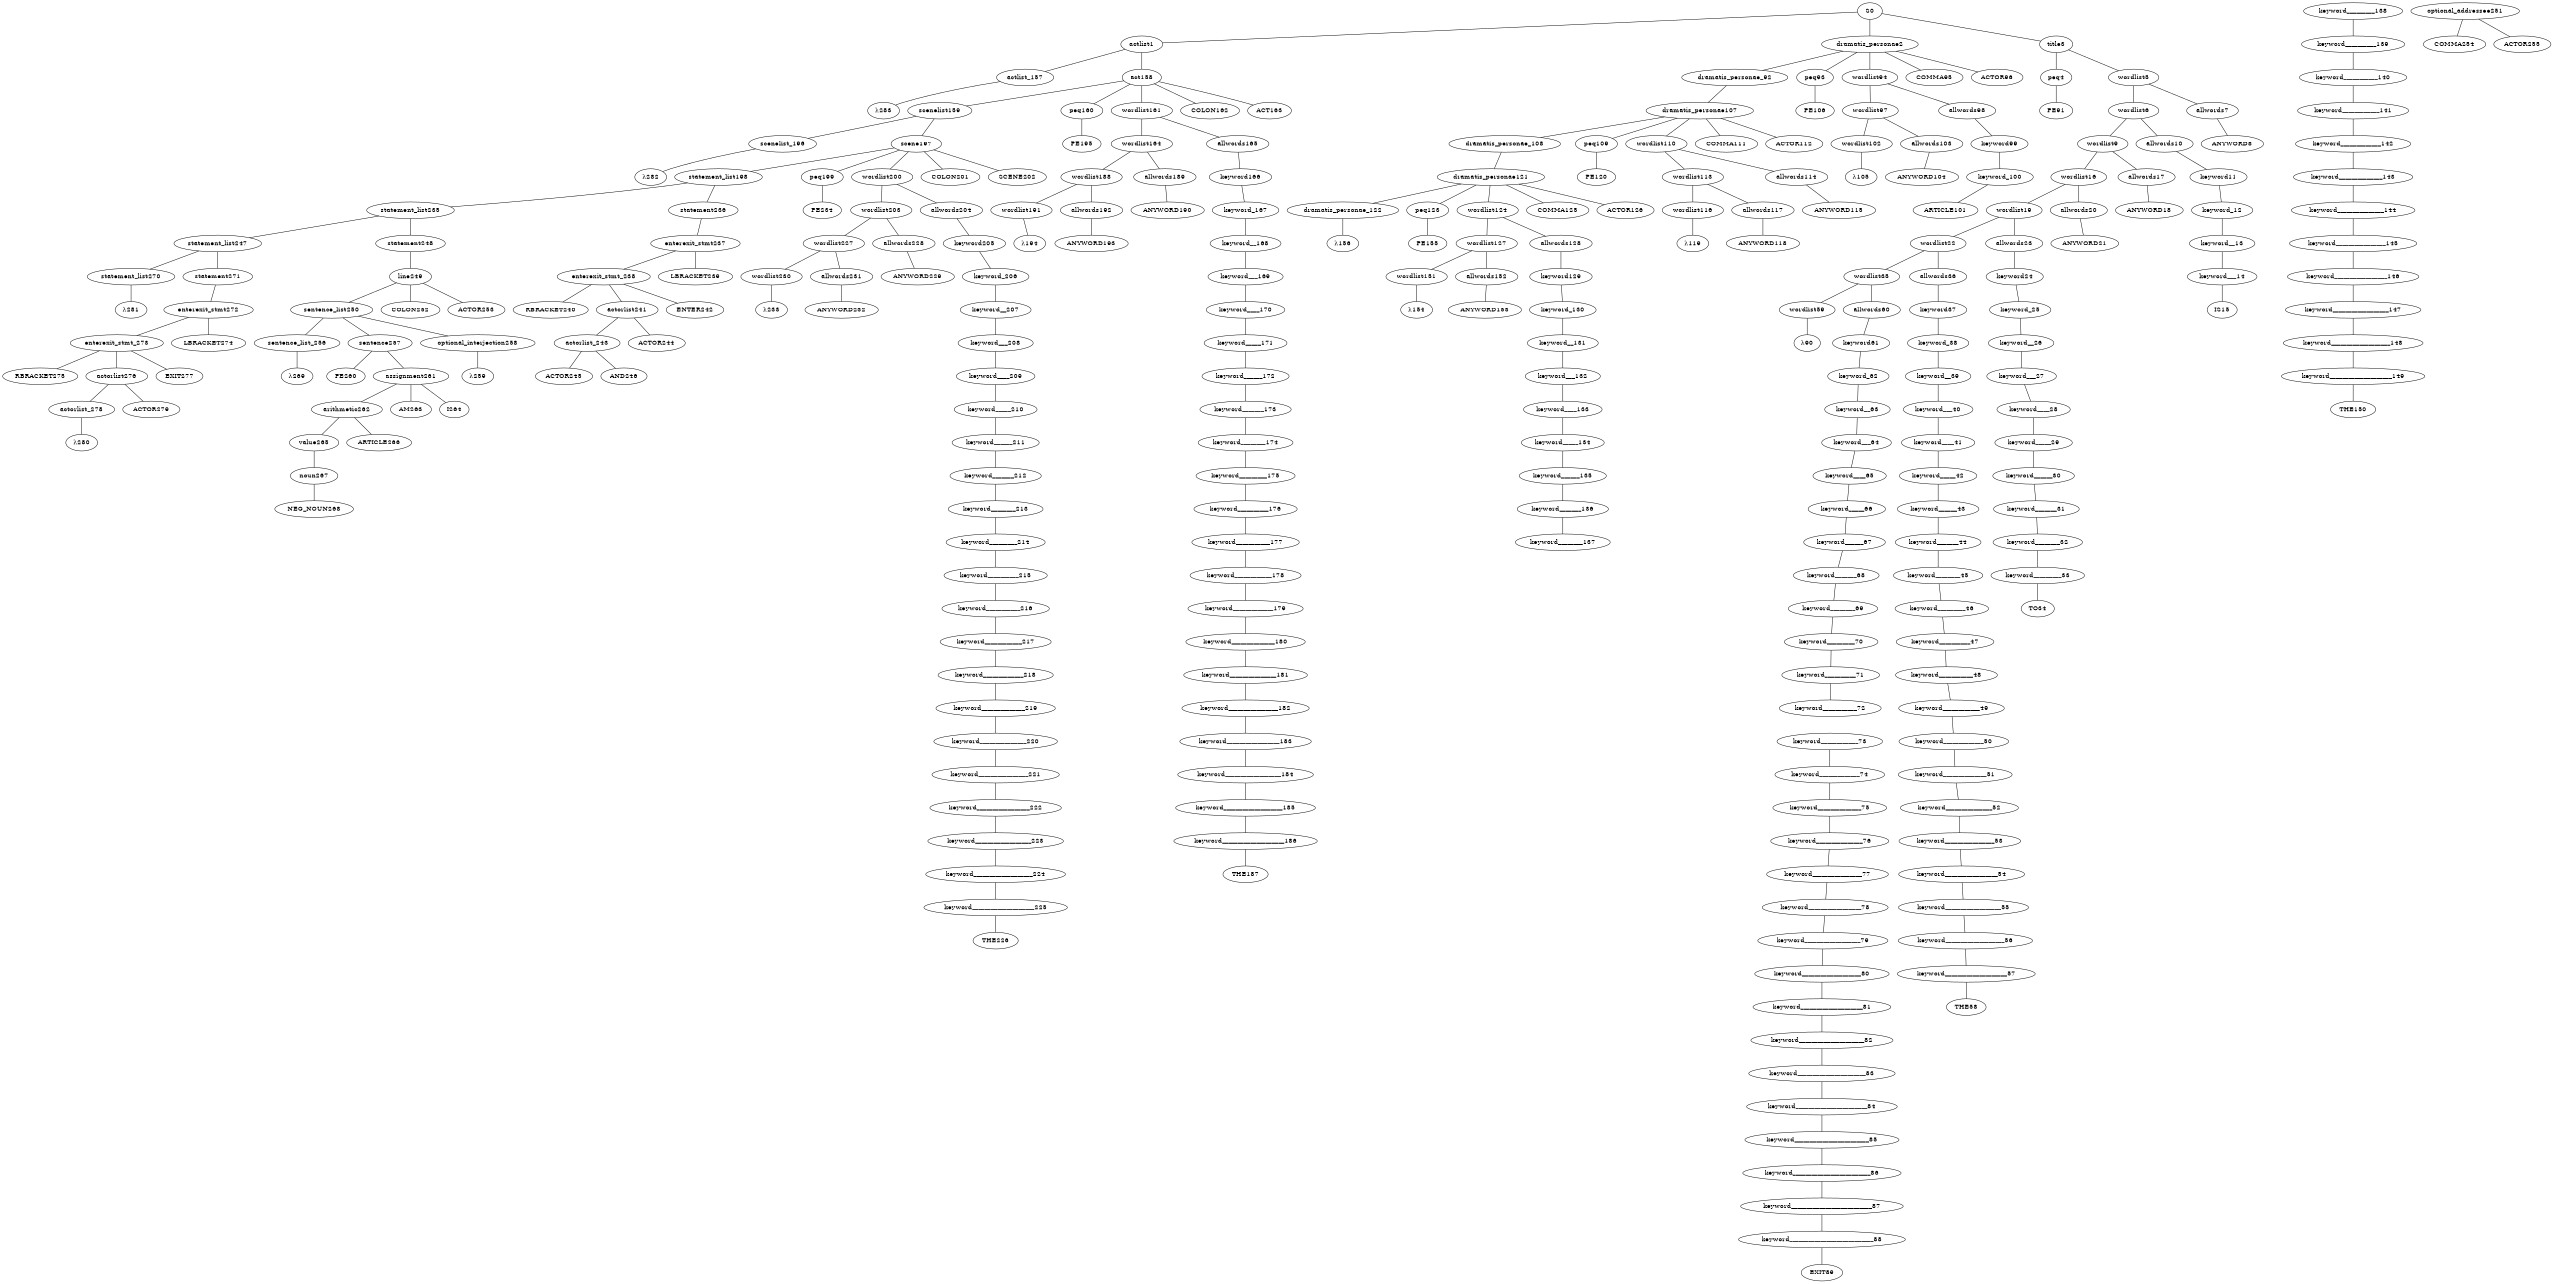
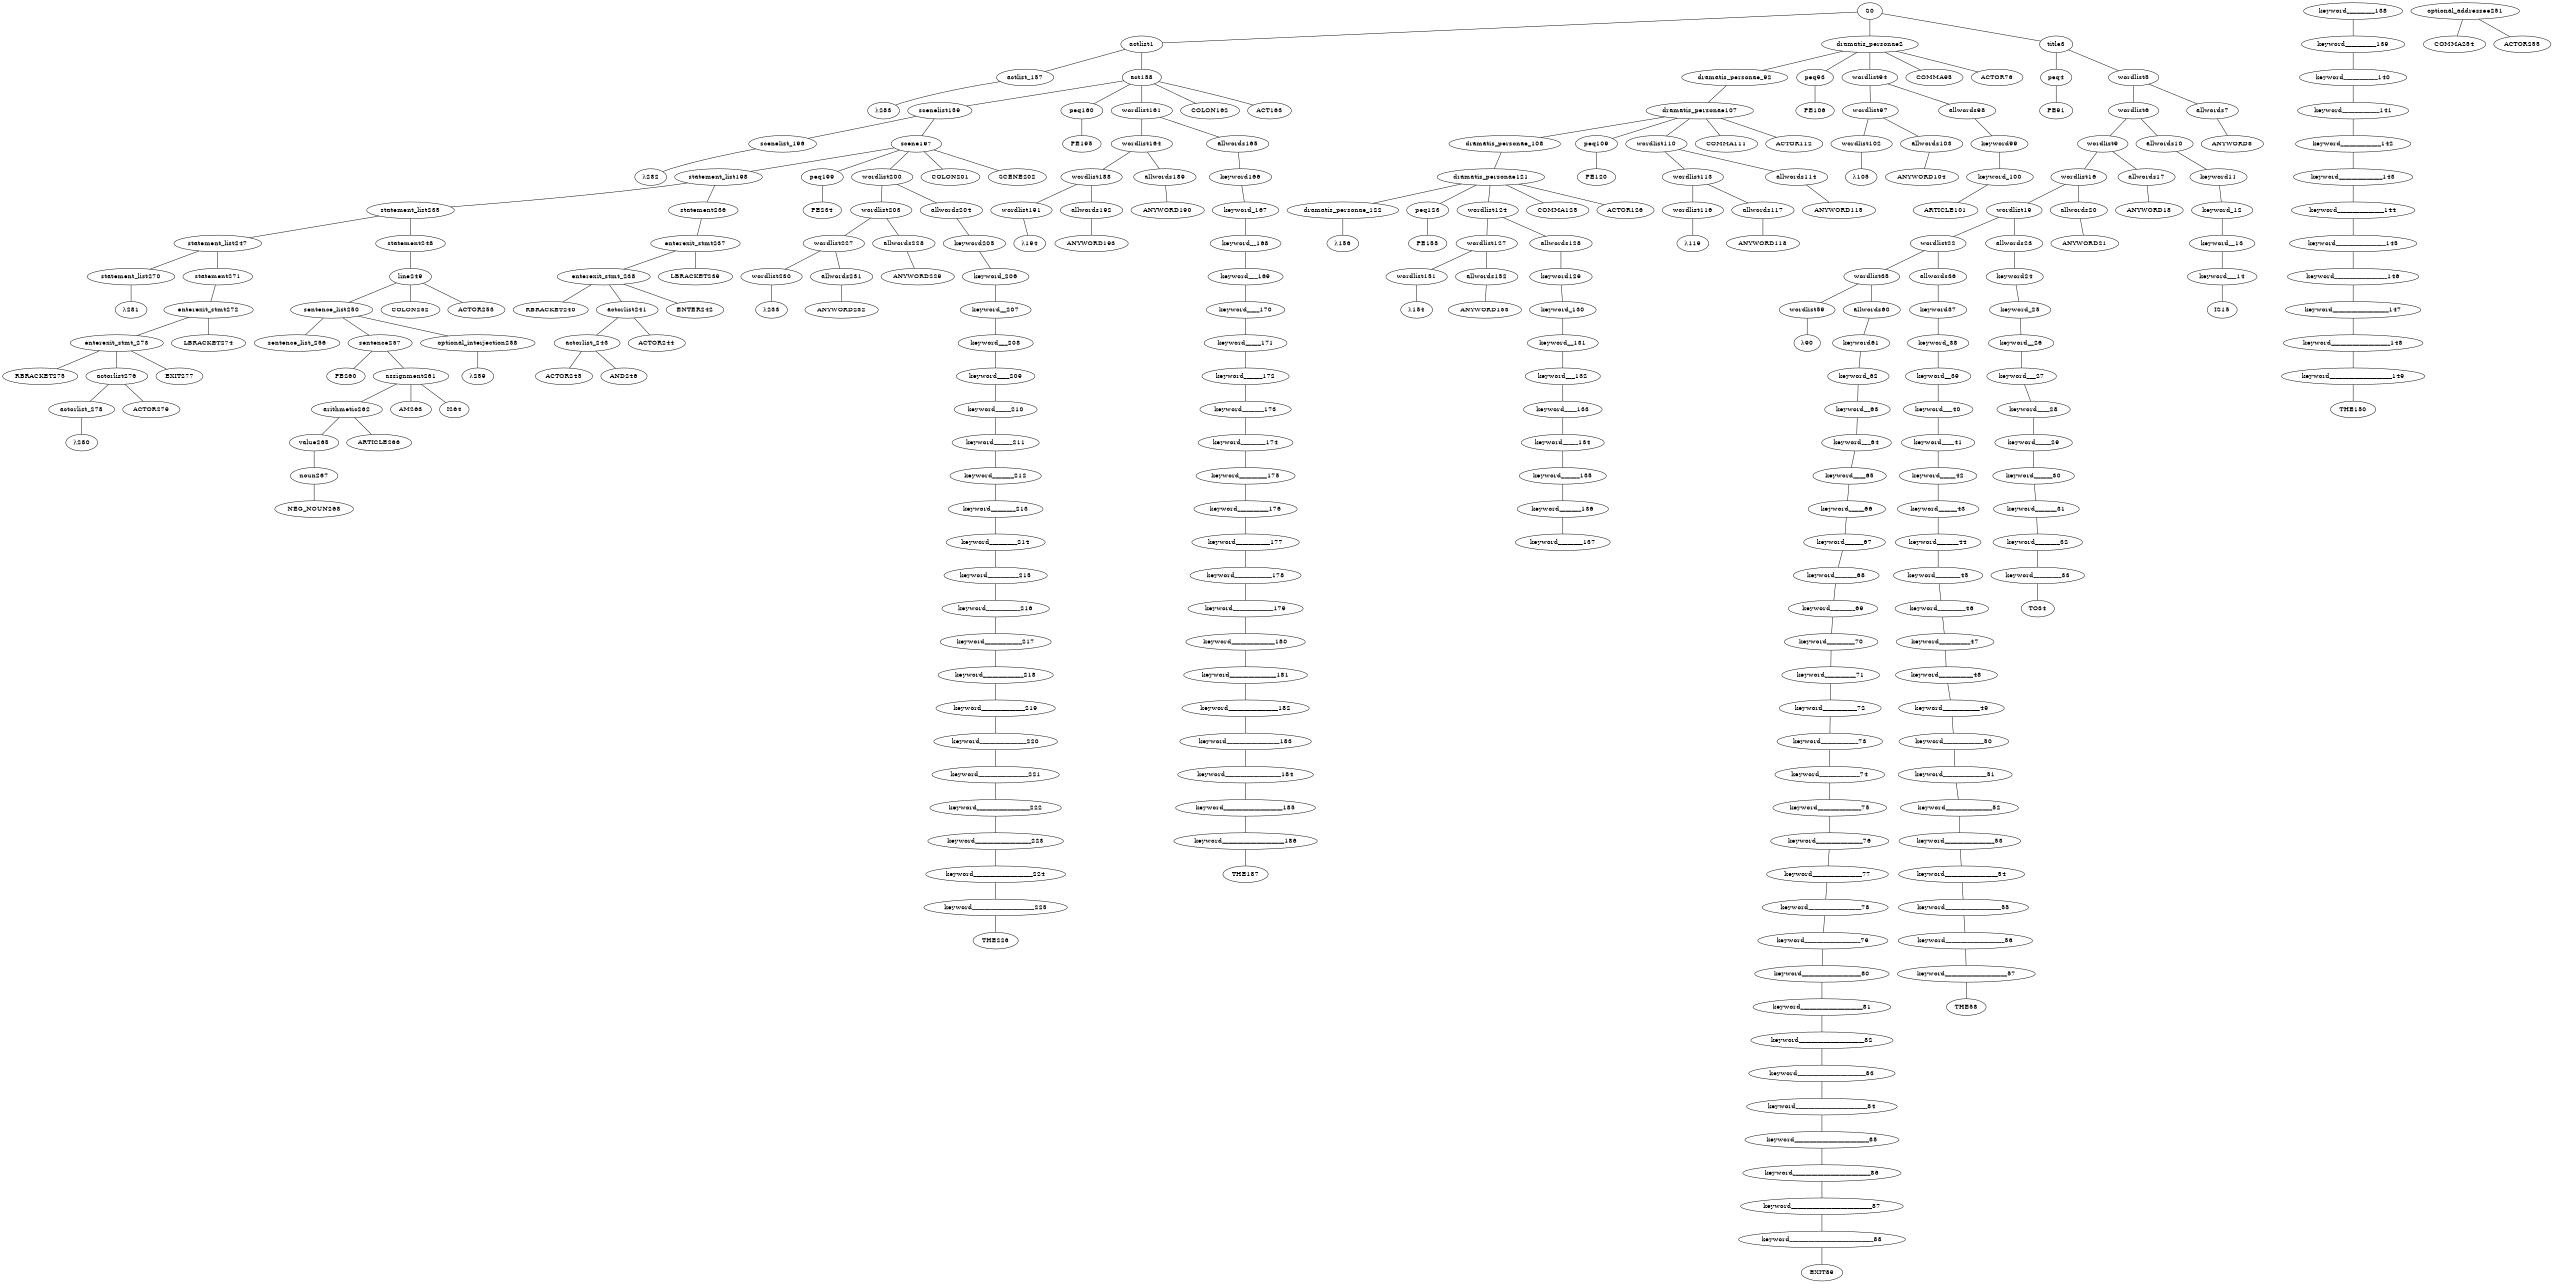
(1997, 77) -> (1997, 77)
(297, 376) -> none
none -> (1830, 725)
